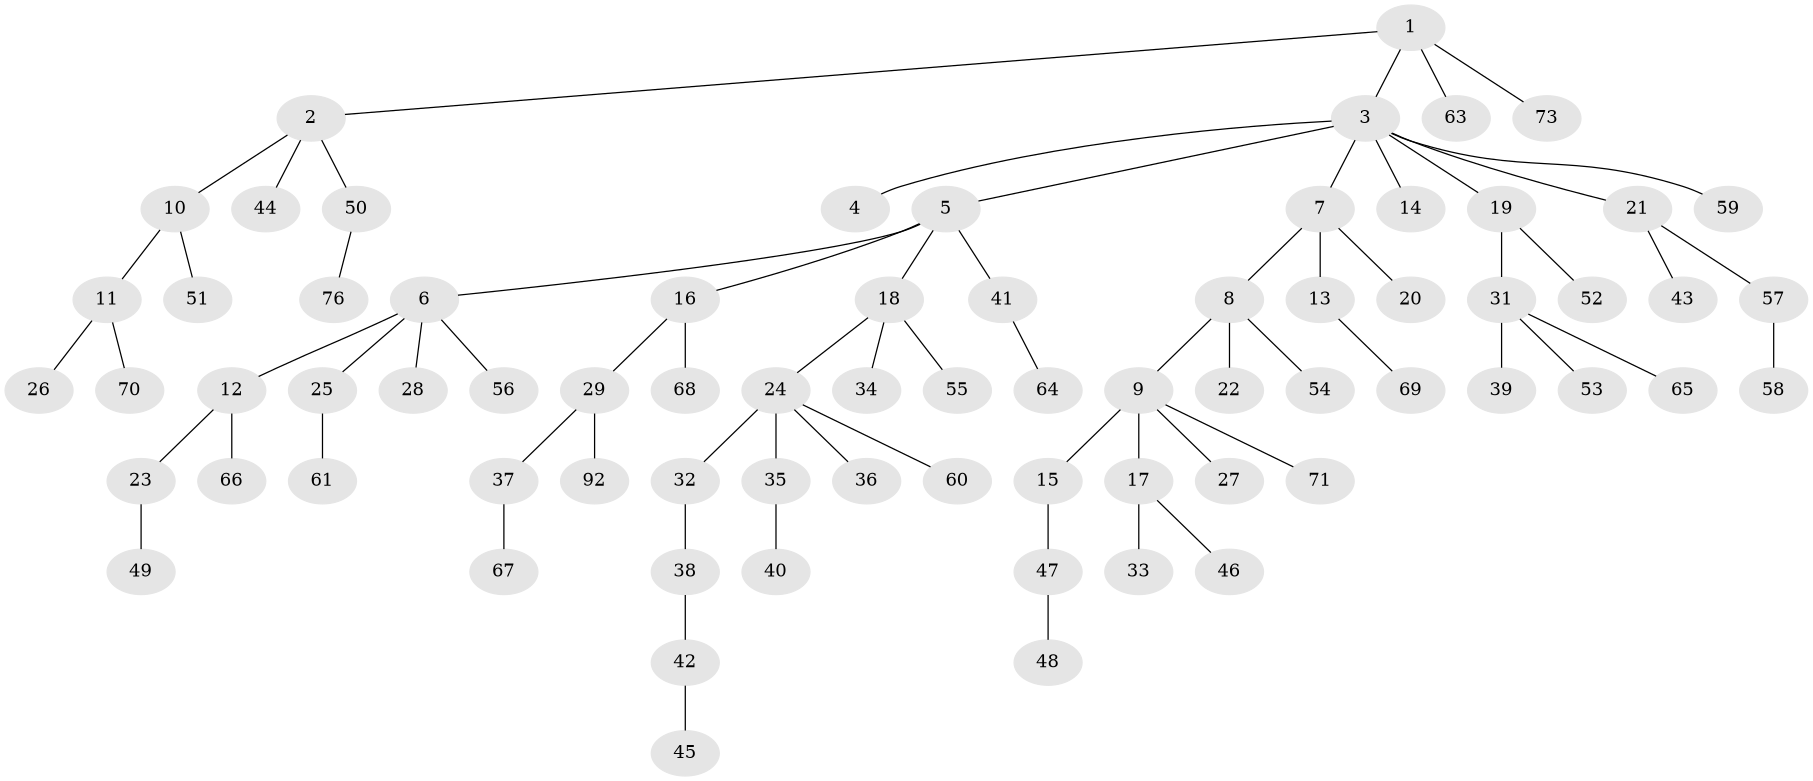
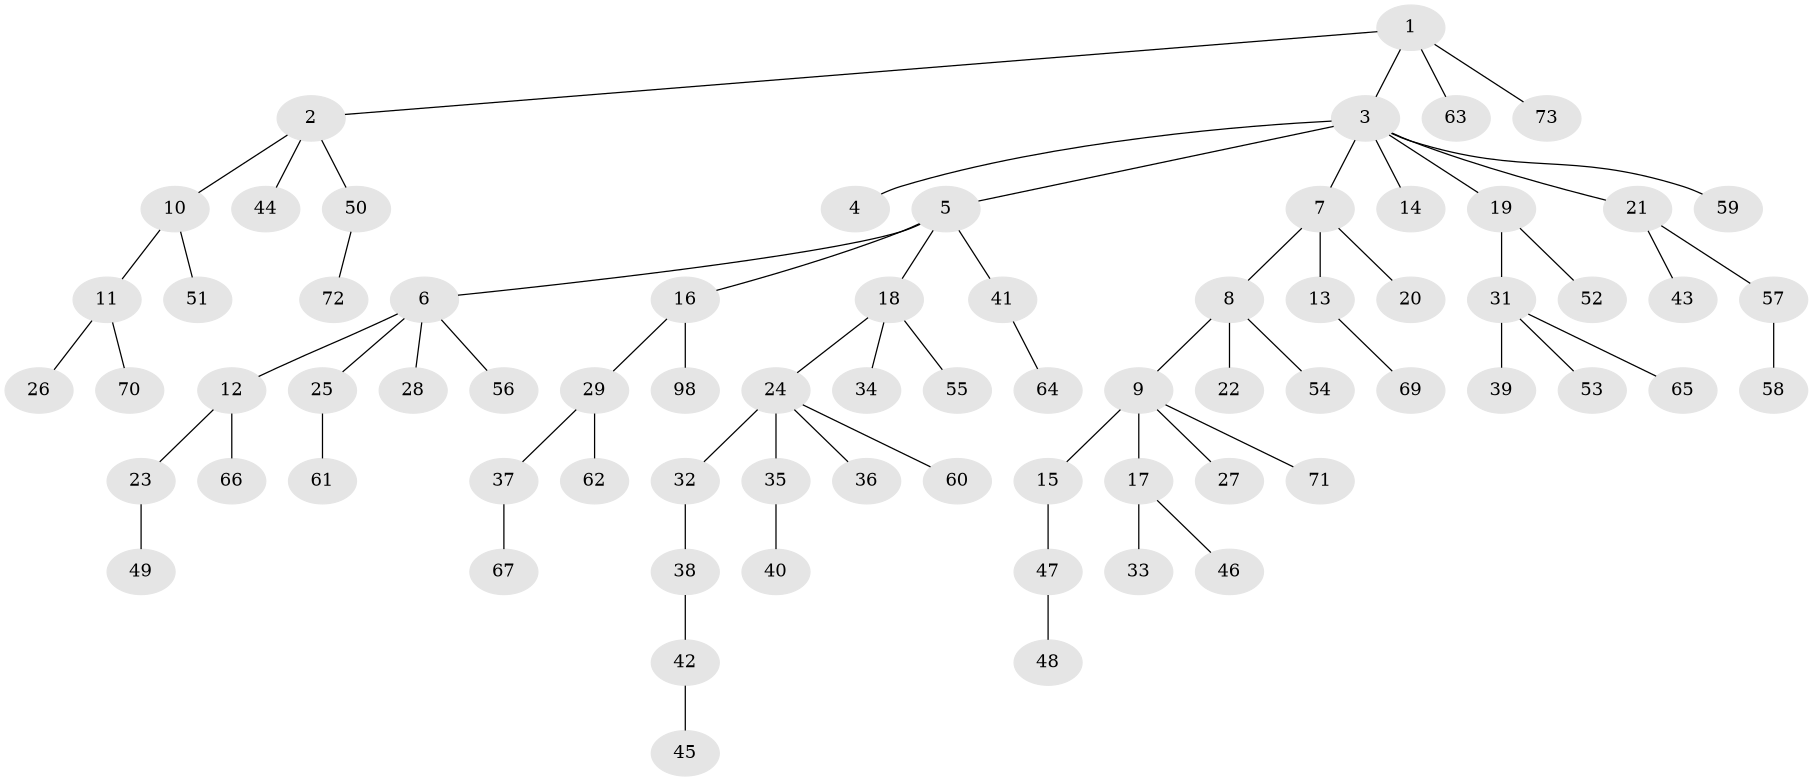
(334, 300) -> (334, 300)
(685, 391) -> (685, 391)
(595, 481) -> (595, 481)
